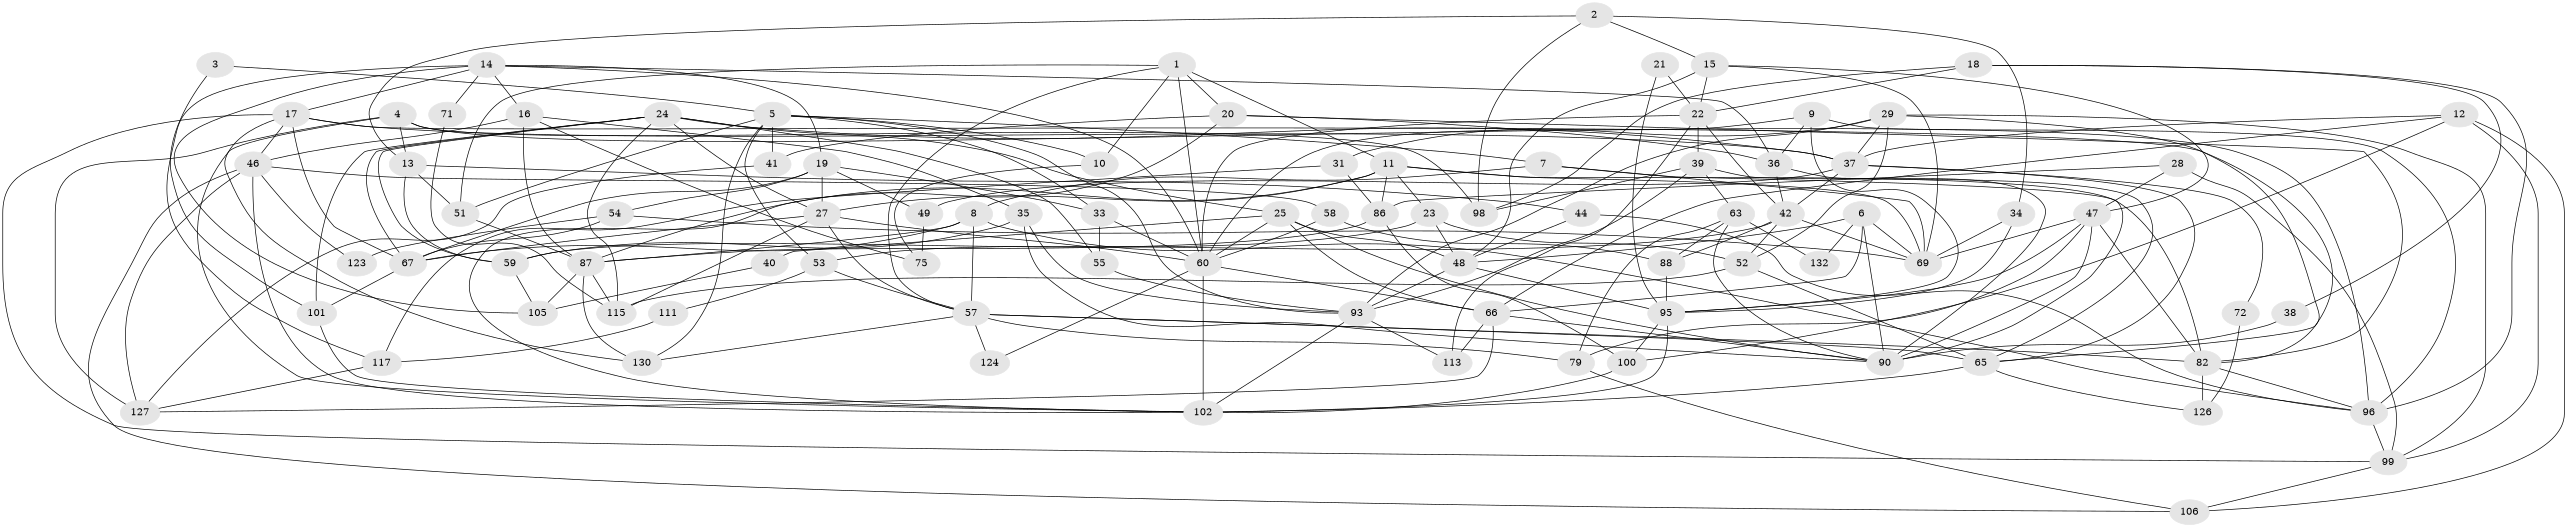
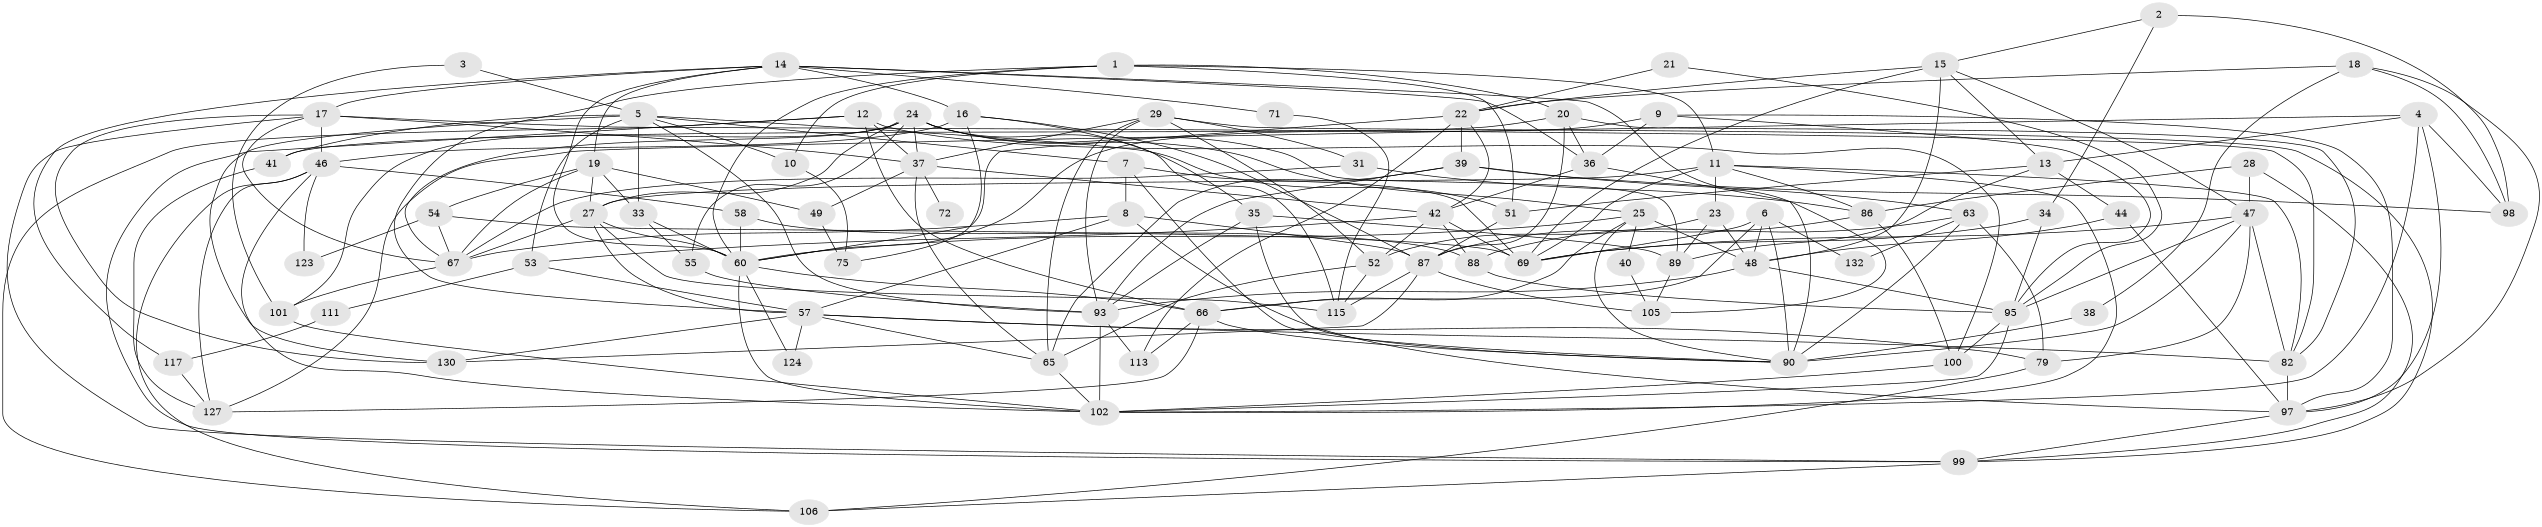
(934, 25) -> (1991, 113)
(775, 201) -> (874, 178)
(510, 264) -> (1675, 264)
(2203, 413) -> none
(2369, 413) -> (2288, 413)
